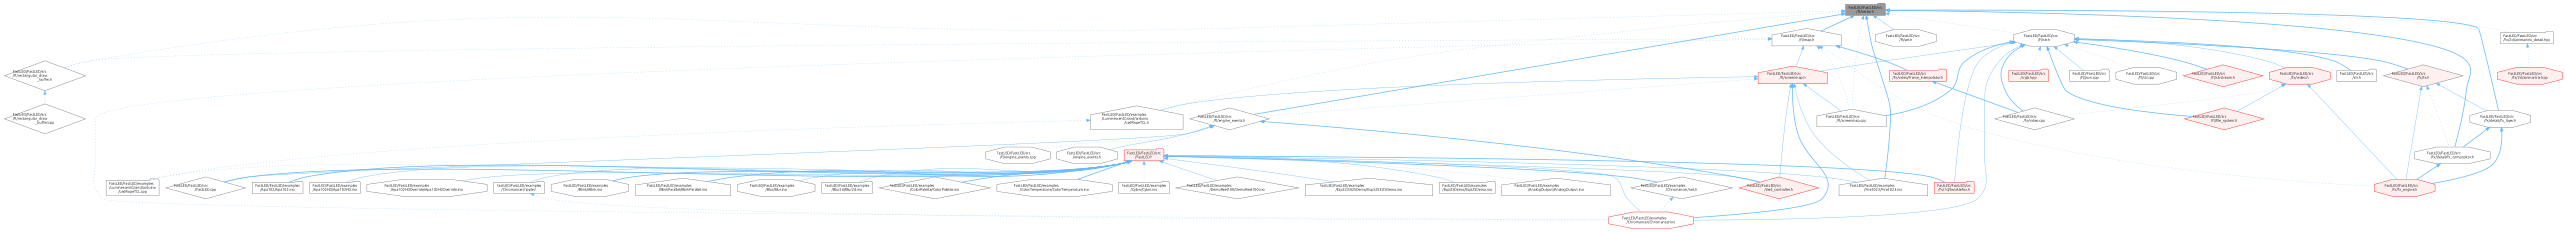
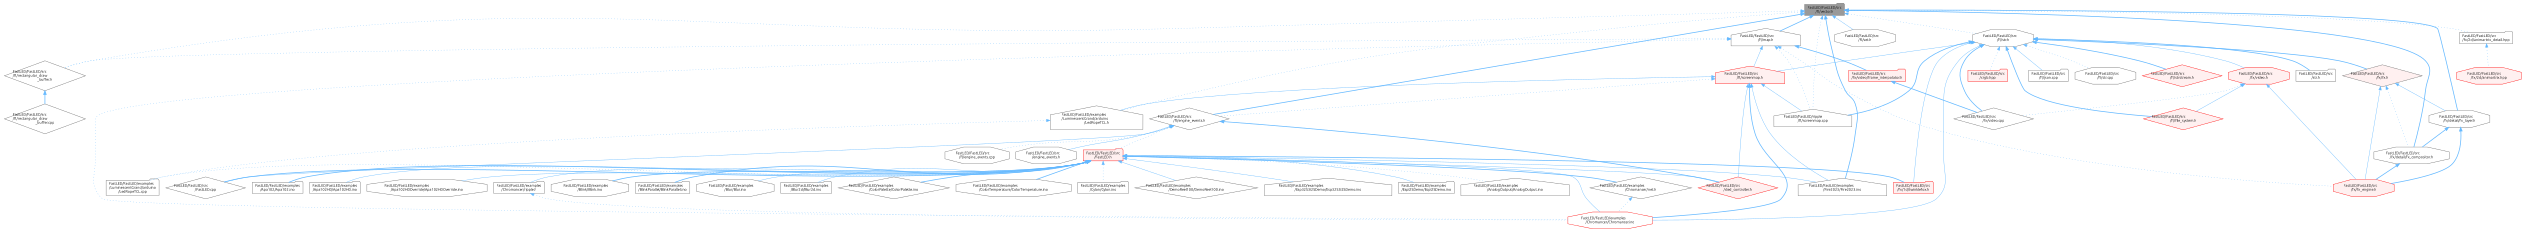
(45, 99) -> (45, 99)
(1852, 119) -> (1813, 119)
(683, 188) -> (663, 188)
